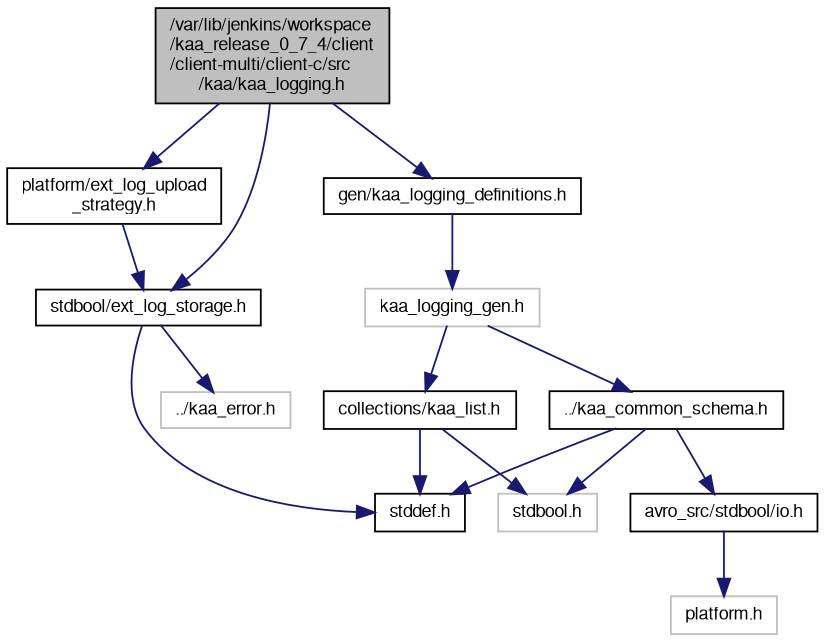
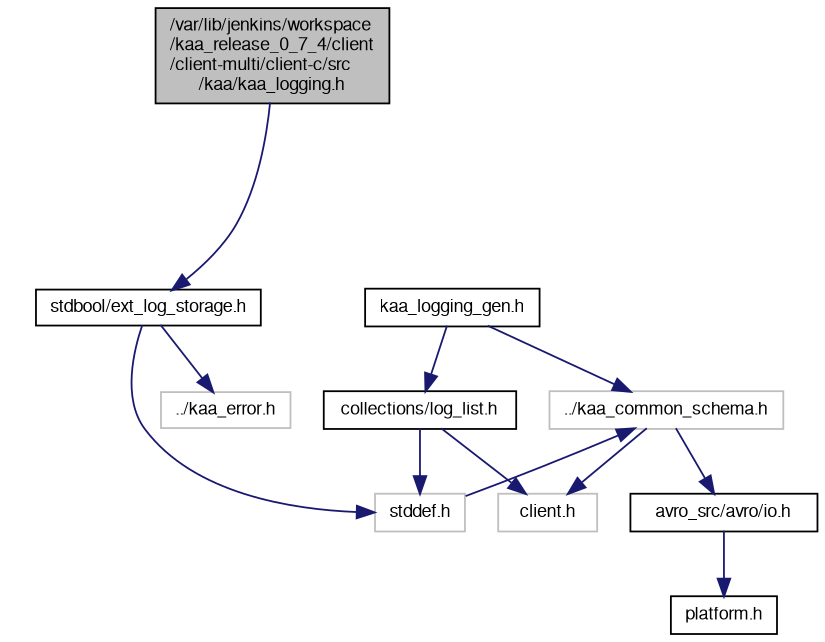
(114, 196) -> none
(452, 196) -> none
(452, 308) -> (452, 308)
(420, 410) -> (420, 410)
(666, 410) -> (666, 410)
(542, 457) -> (542, 467)
(420, 513) -> (420, 513)
(548, 513) -> (548, 513)
(724, 513) -> (724, 513)
(724, 615) -> (724, 615)
